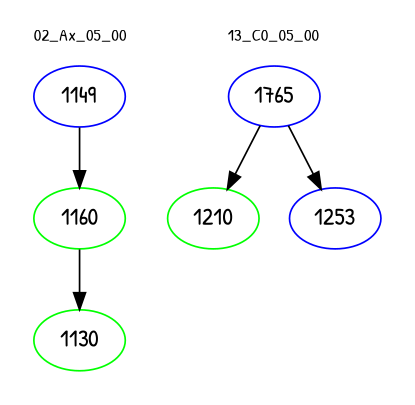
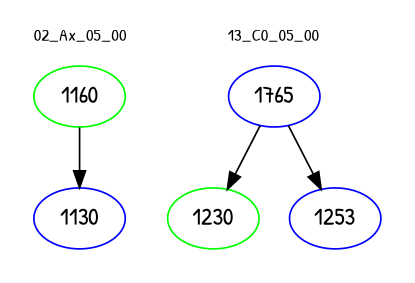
(80, 97) -> none
(213, 218) -> (213, 218)
(80, 340) -> (80, 218)
